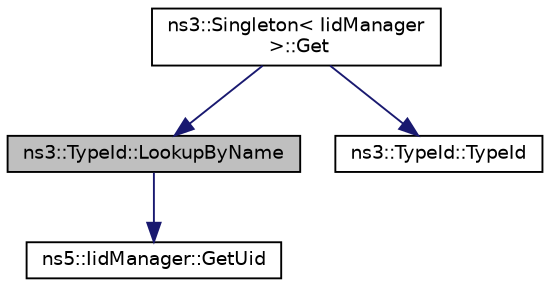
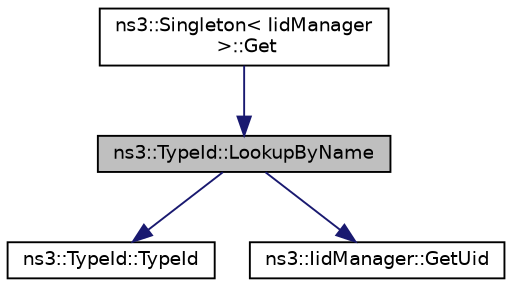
(367, 95) -> (186, 201)
(154, 260) -> (377, 260)
